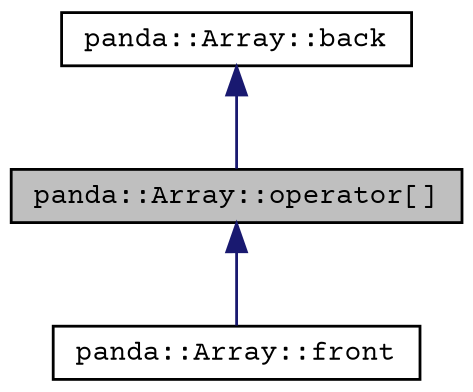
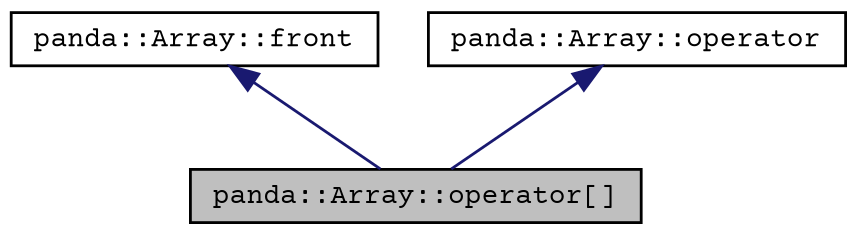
(237, 39) -> (637, 39)
(237, 289) -> (317, 126)
